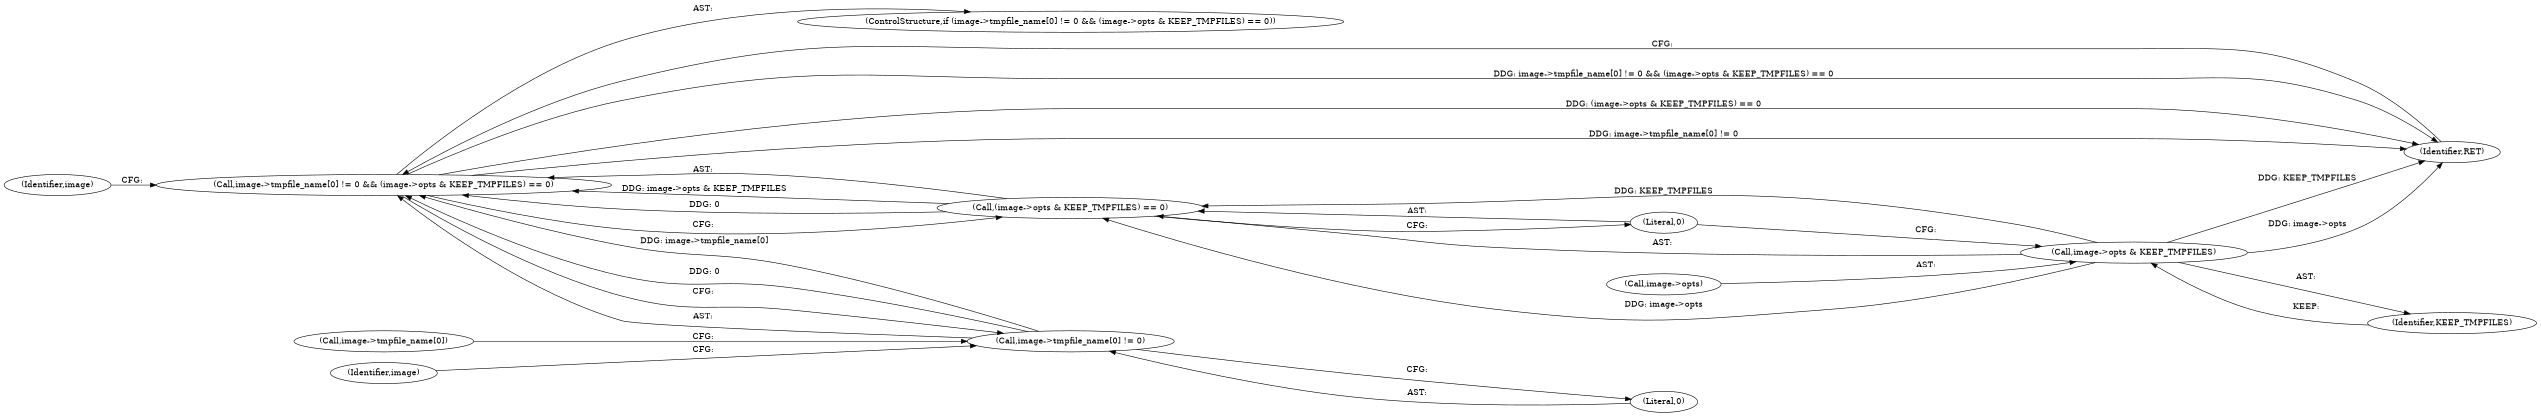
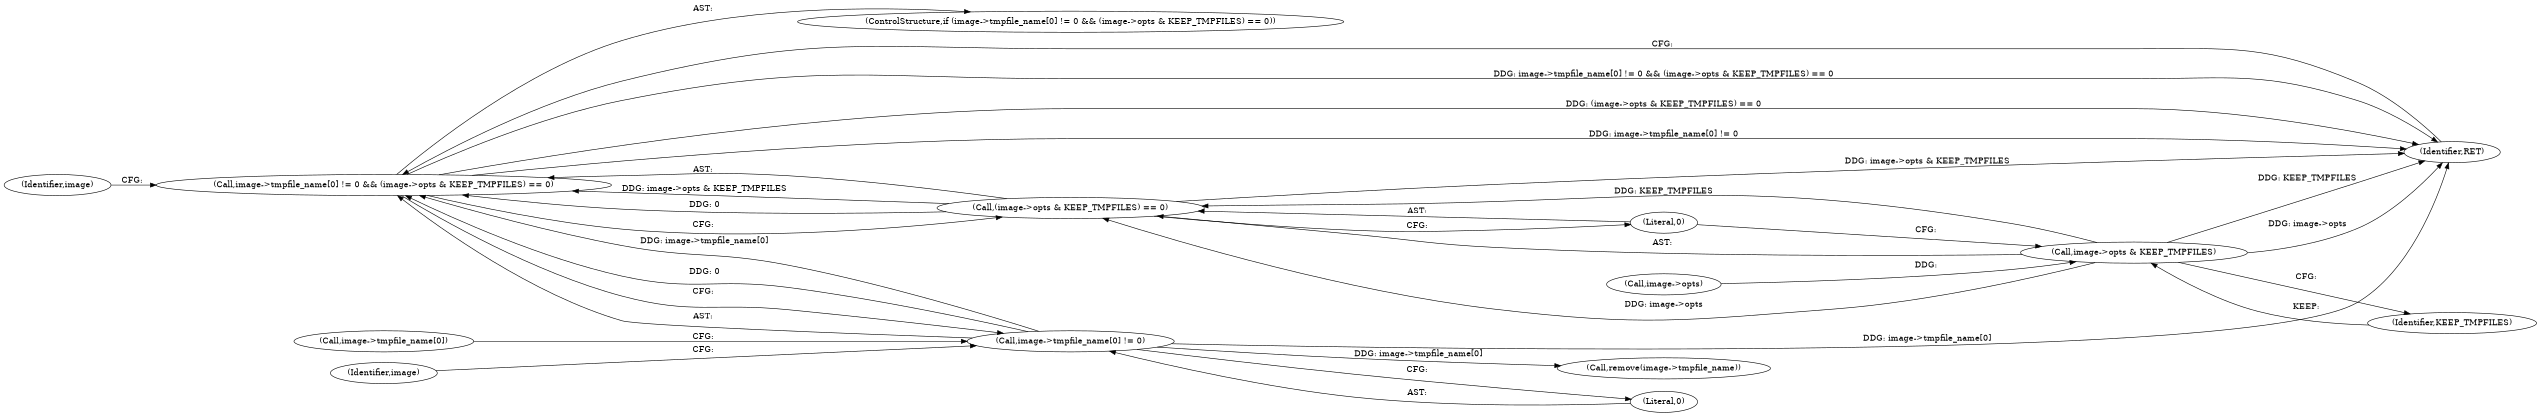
none -> (1787, 173)
(1927, 265) -> (1927, 265)
(2308, 277) -> (2308, 277)
none -> (1848, 347)
none -> (1664, 368)
